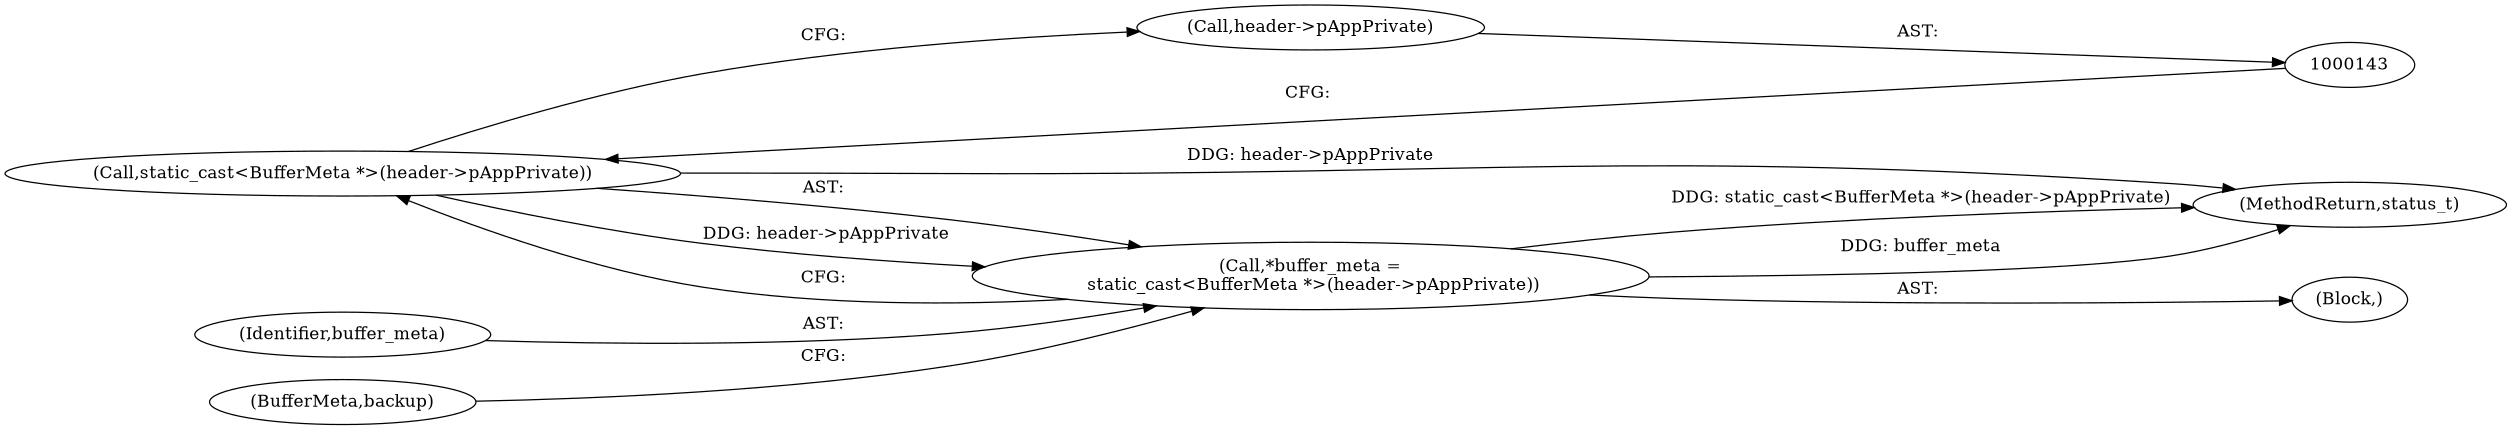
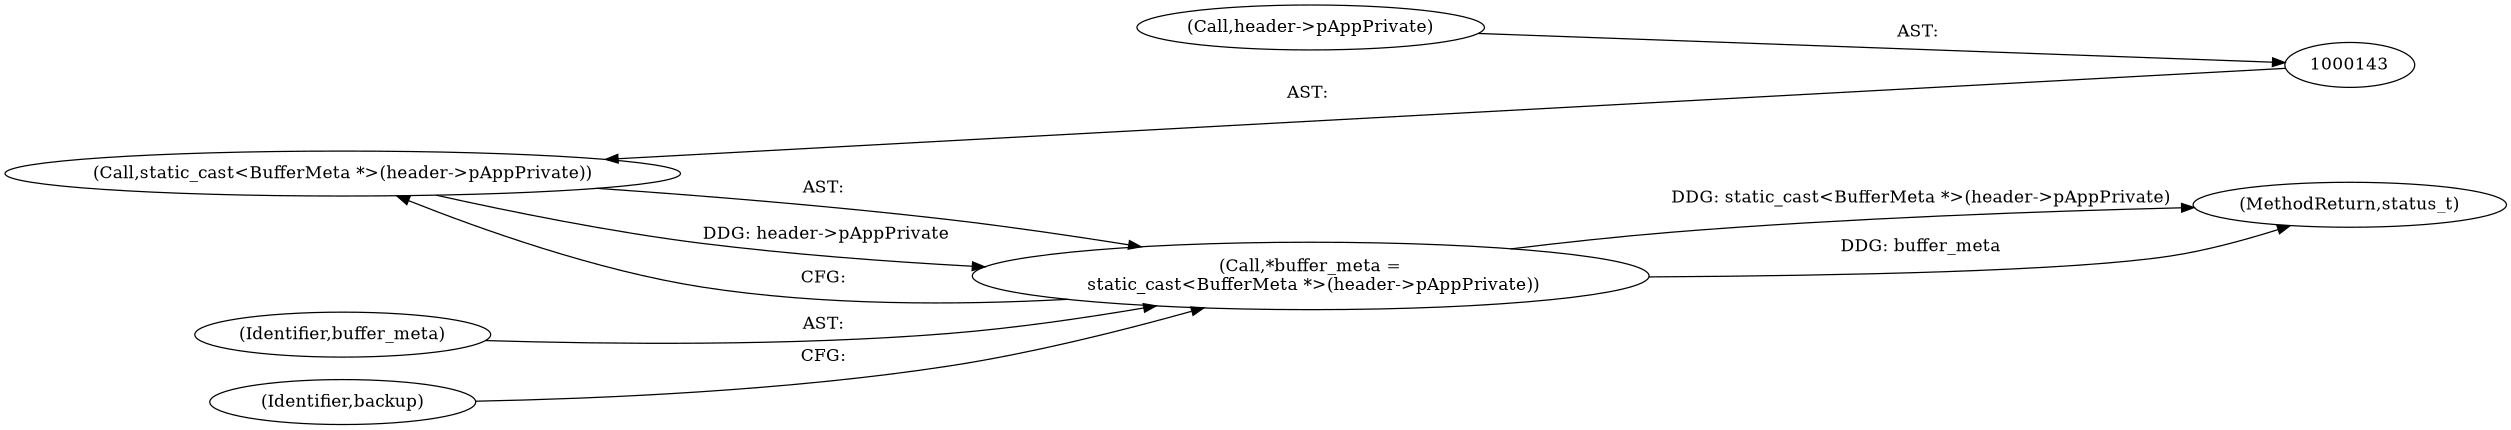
(763, 64) -> none
(1311, 93) -> (1311, 93)
(1452, 168) -> none
(2350, 300) -> none
(343, 402) -> (343, 402)
